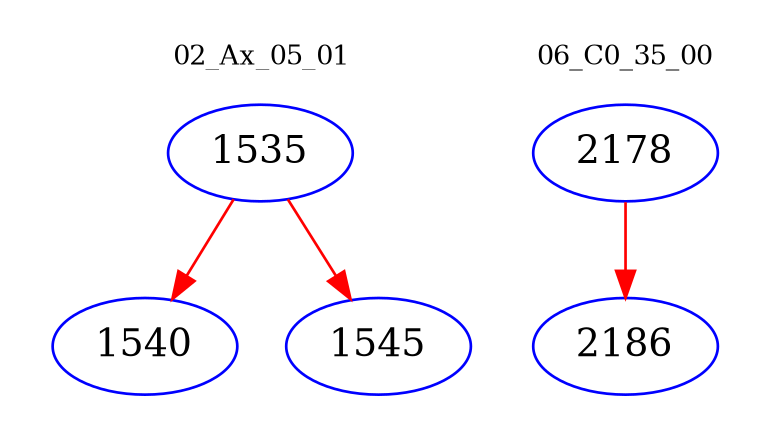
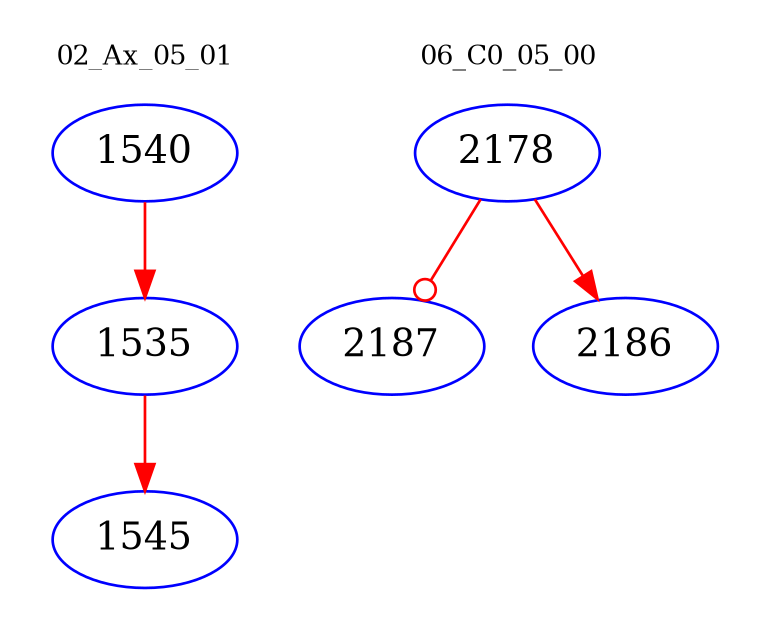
(626, 58) -> (509, 58)
(210, 237) -> (145, 237)
none -> (392, 346)
